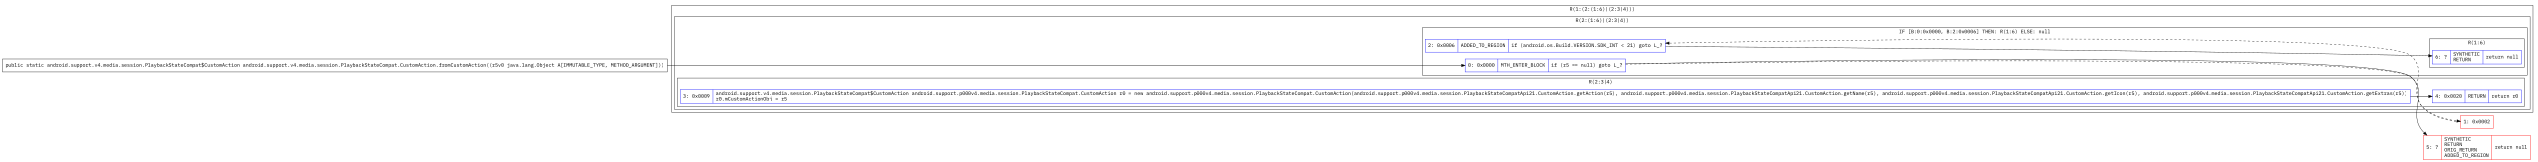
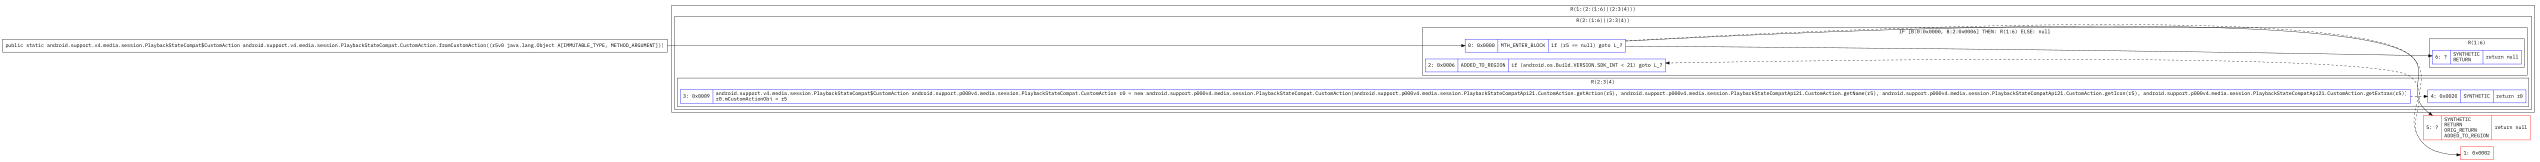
(2047, 50) -> (2027, 50)
(2421, 96) -> (2416, 96)
(2477, 96) -> (2477, 96)
